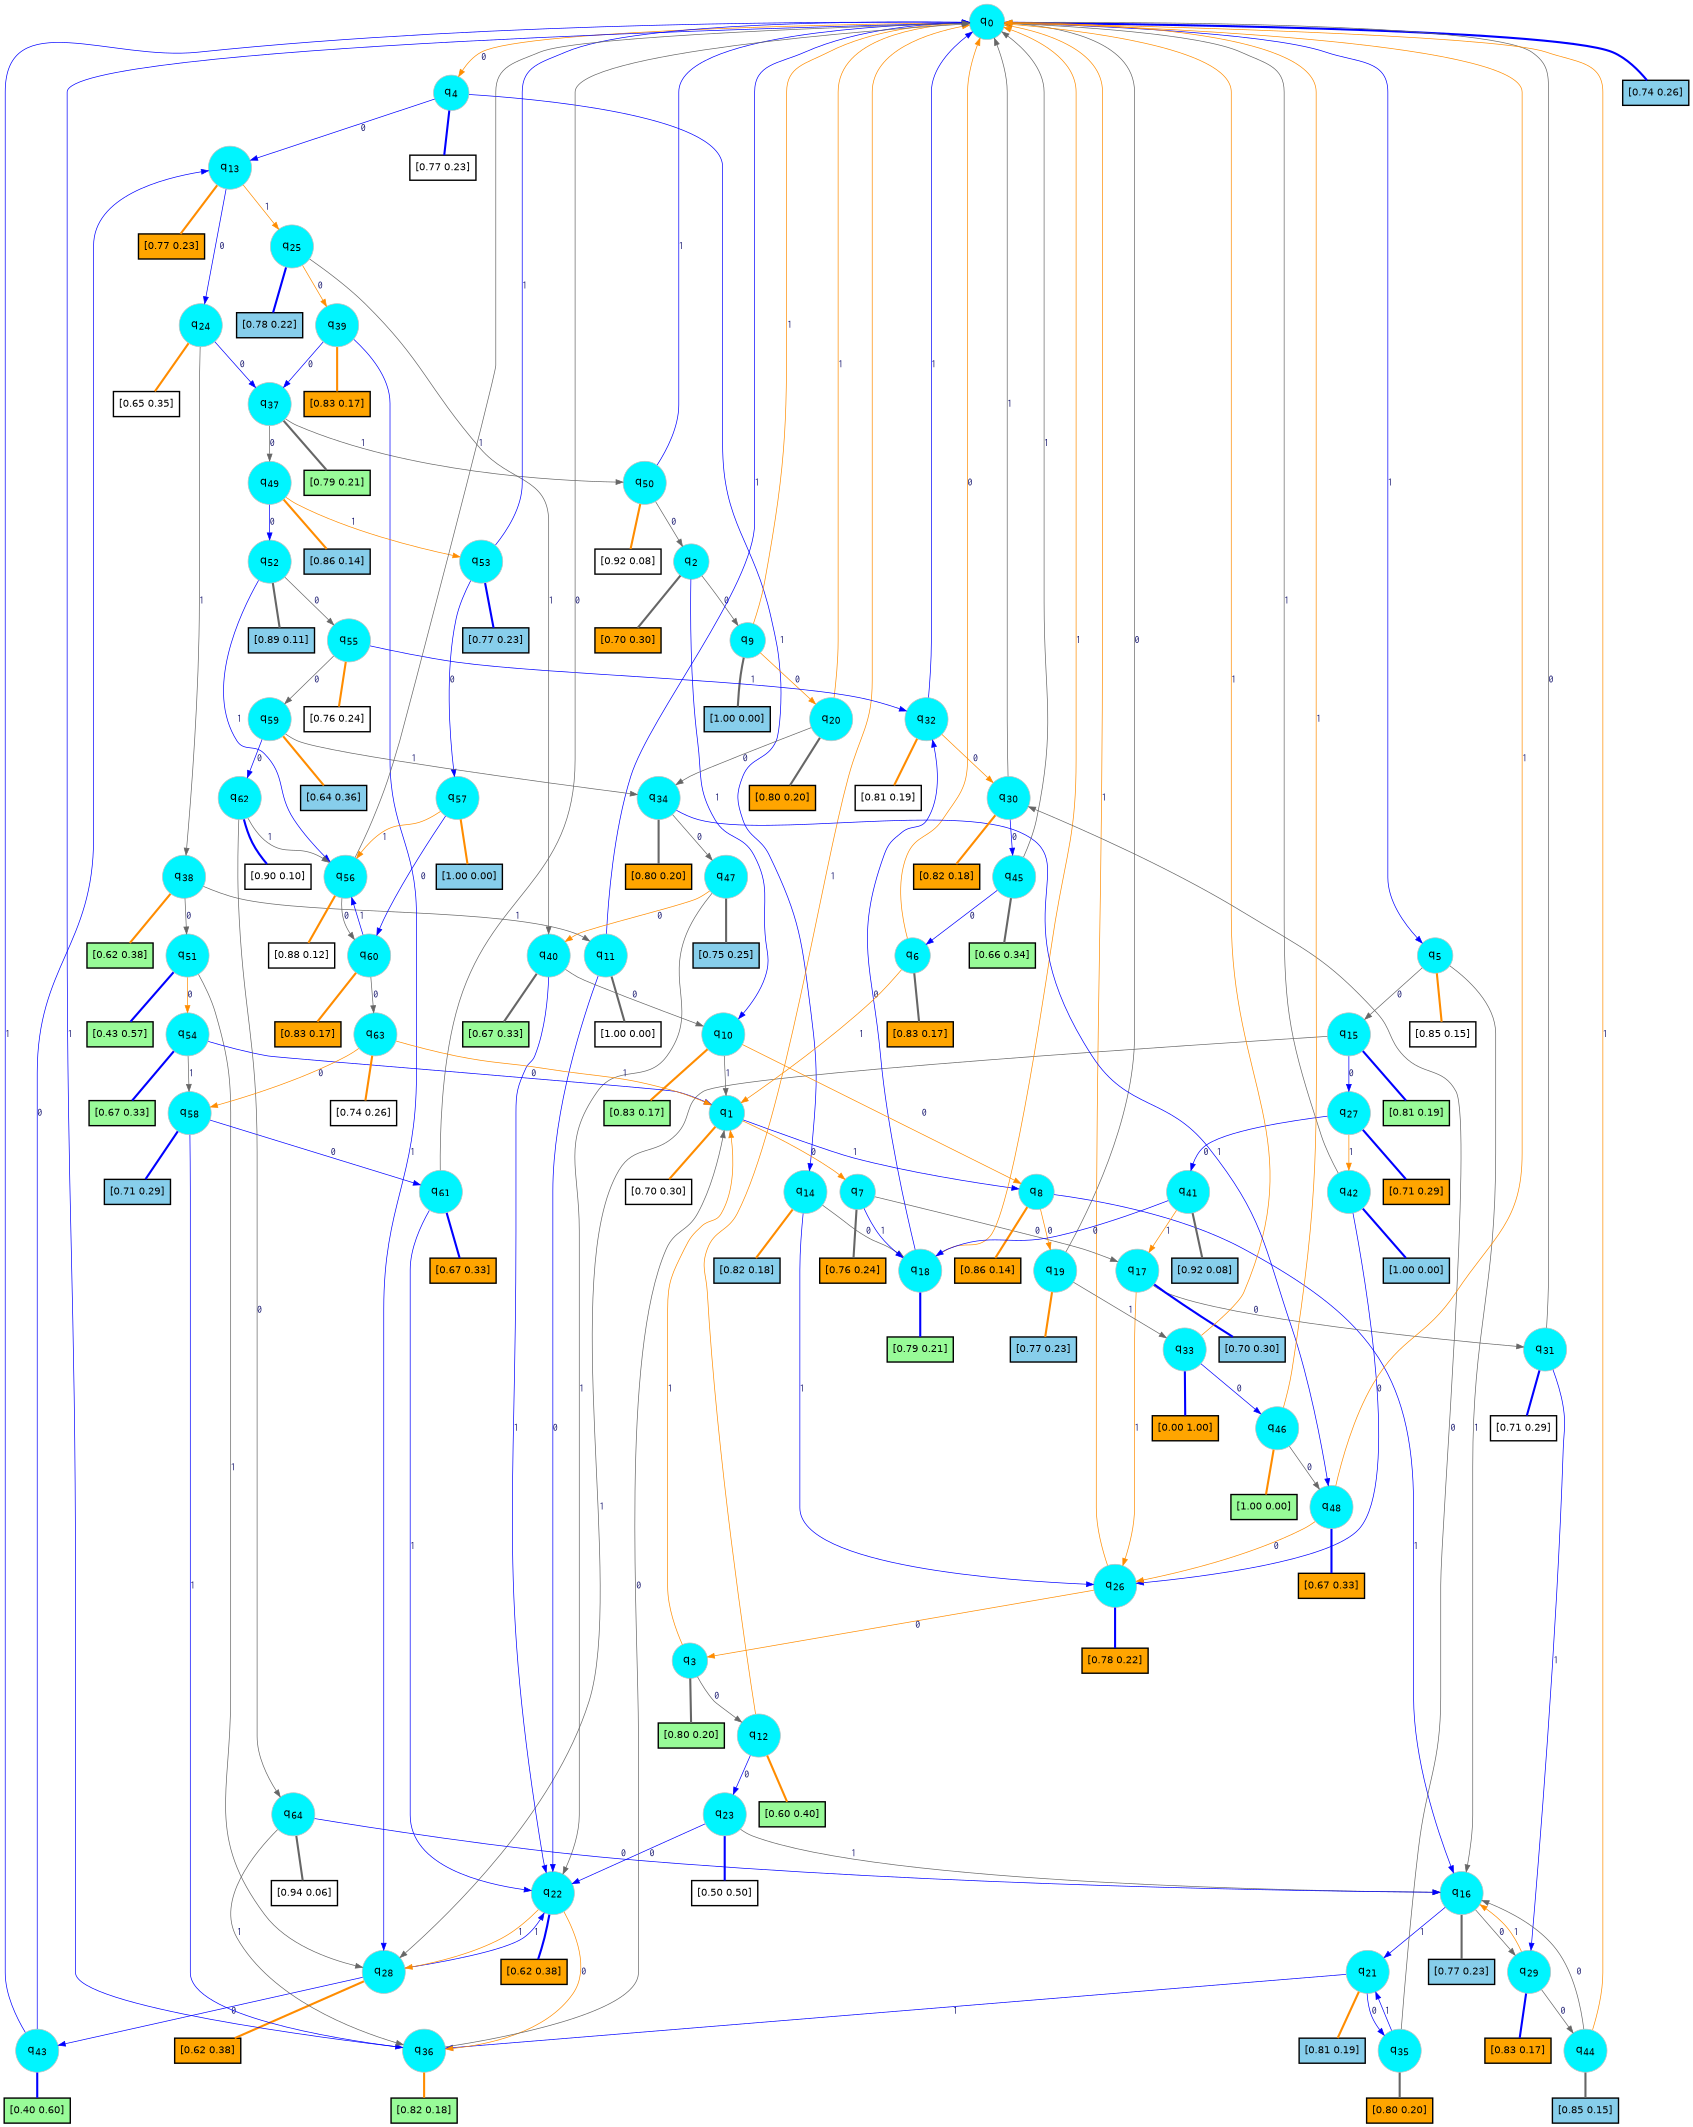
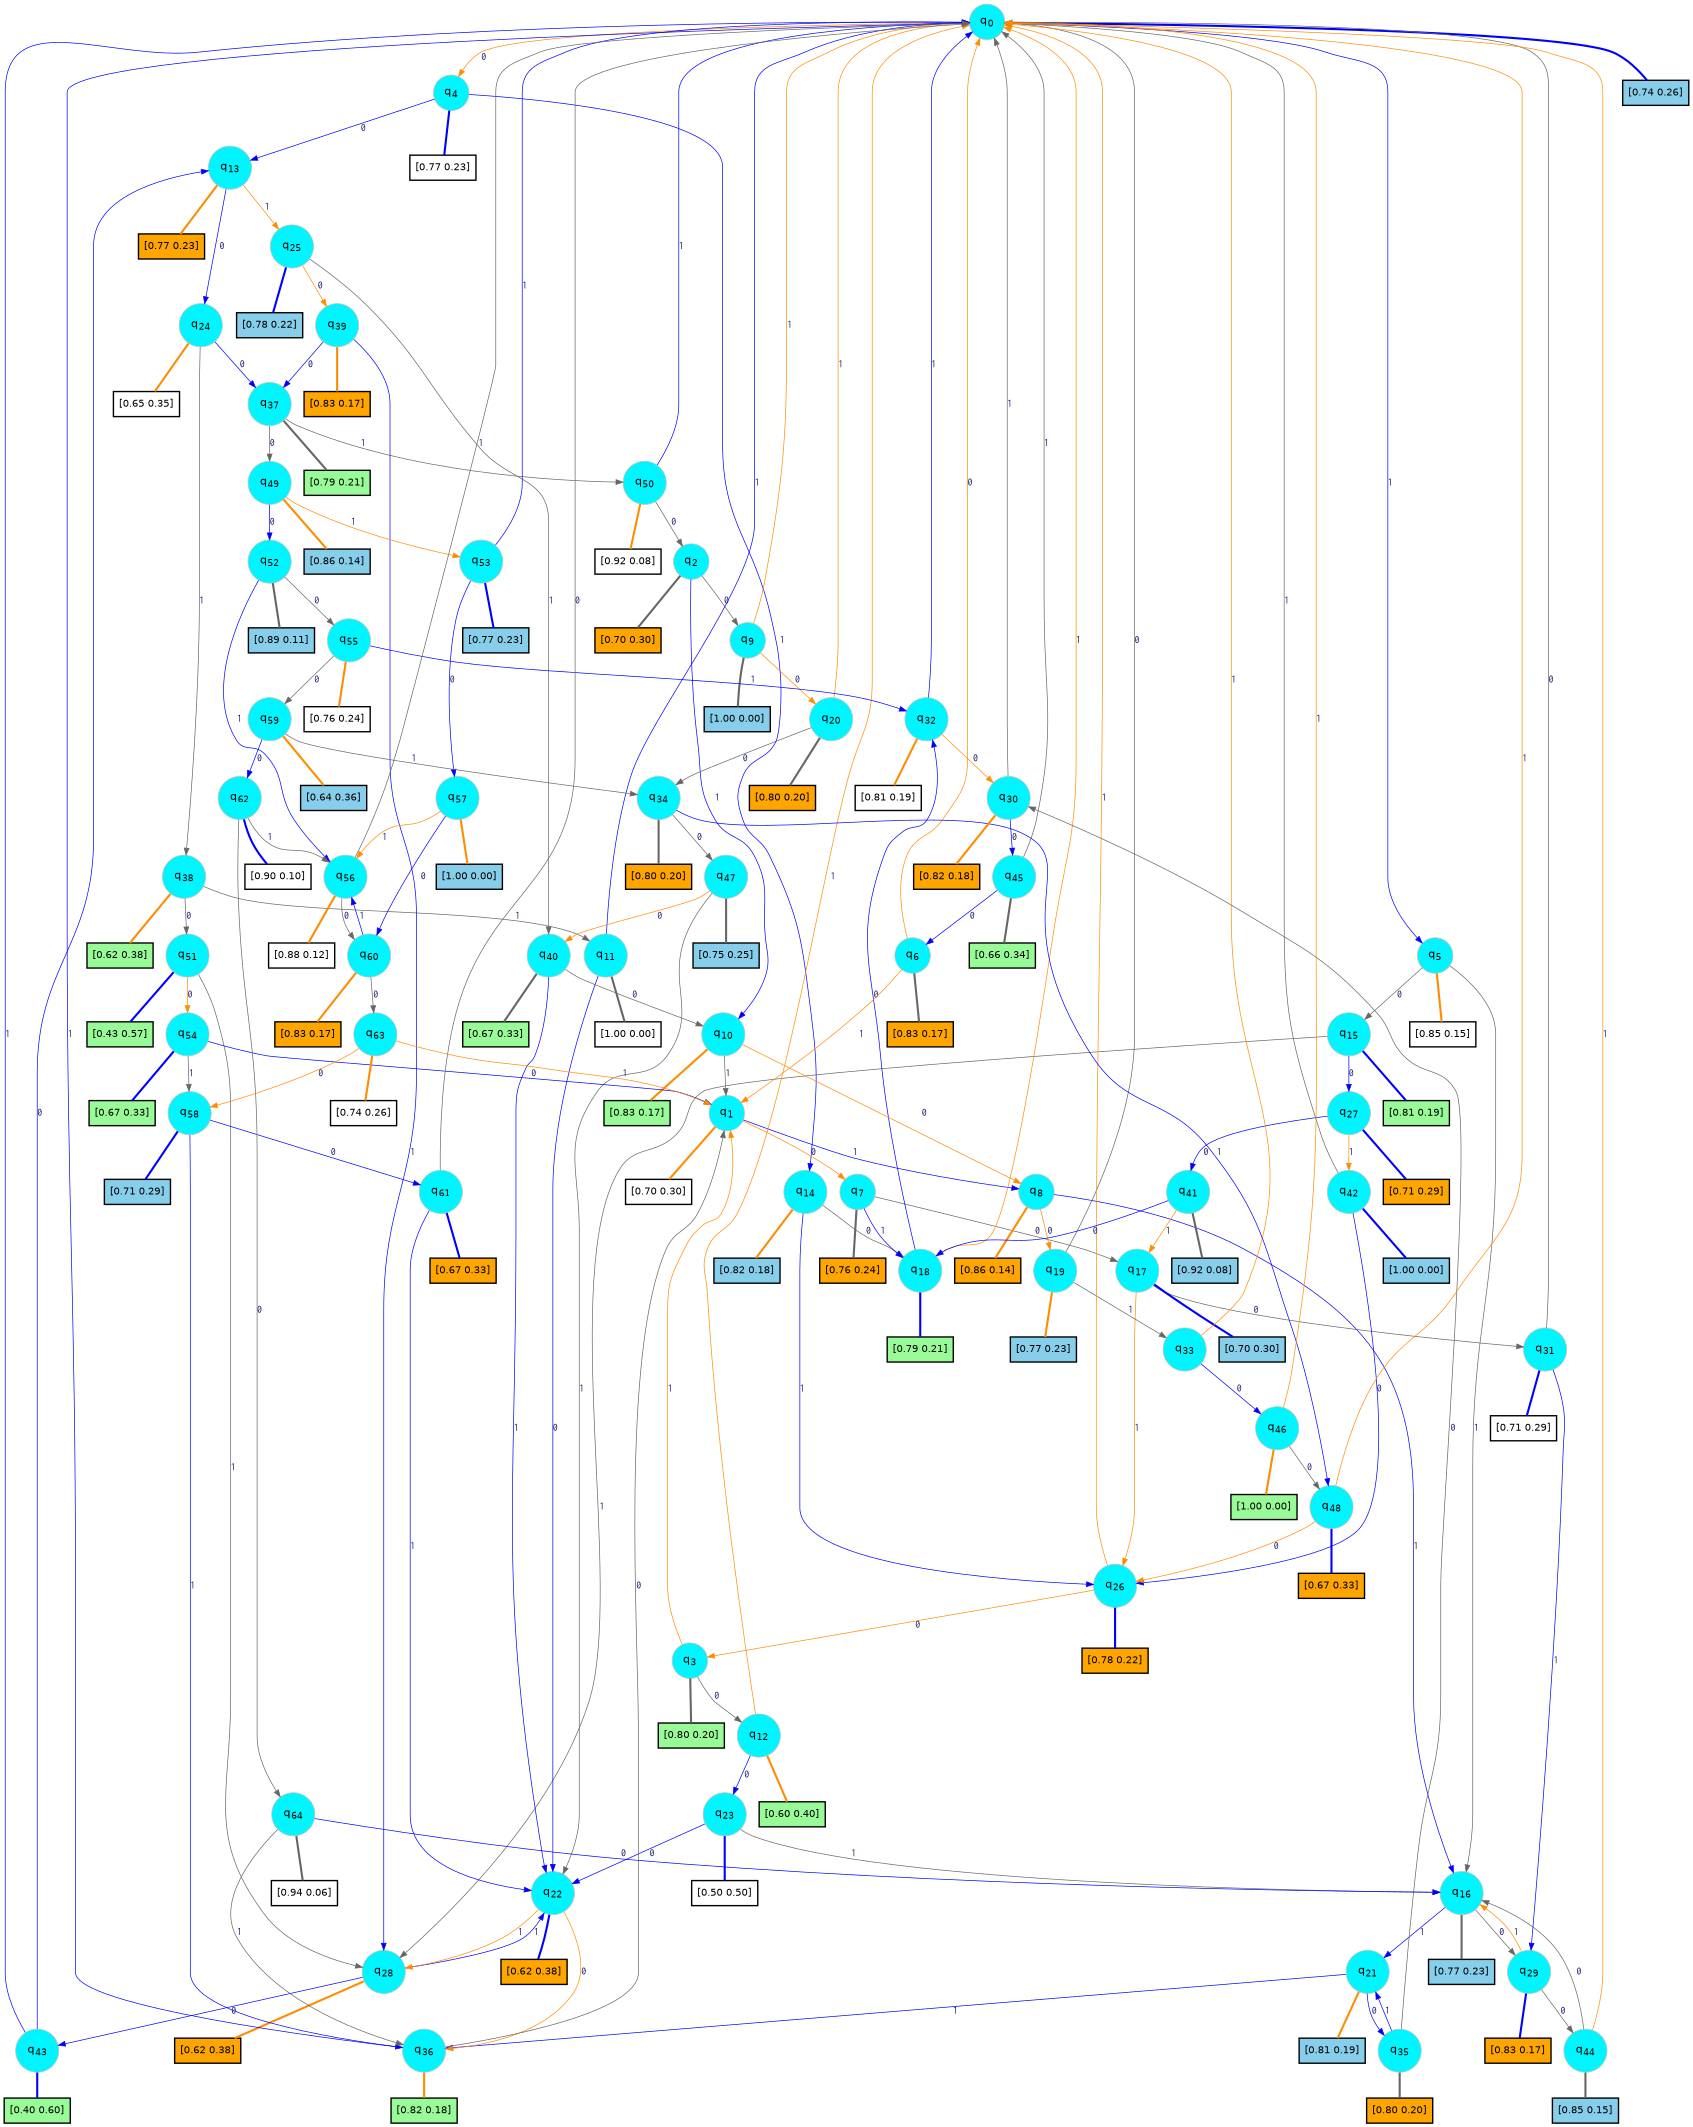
(1185, 1428) -> none
